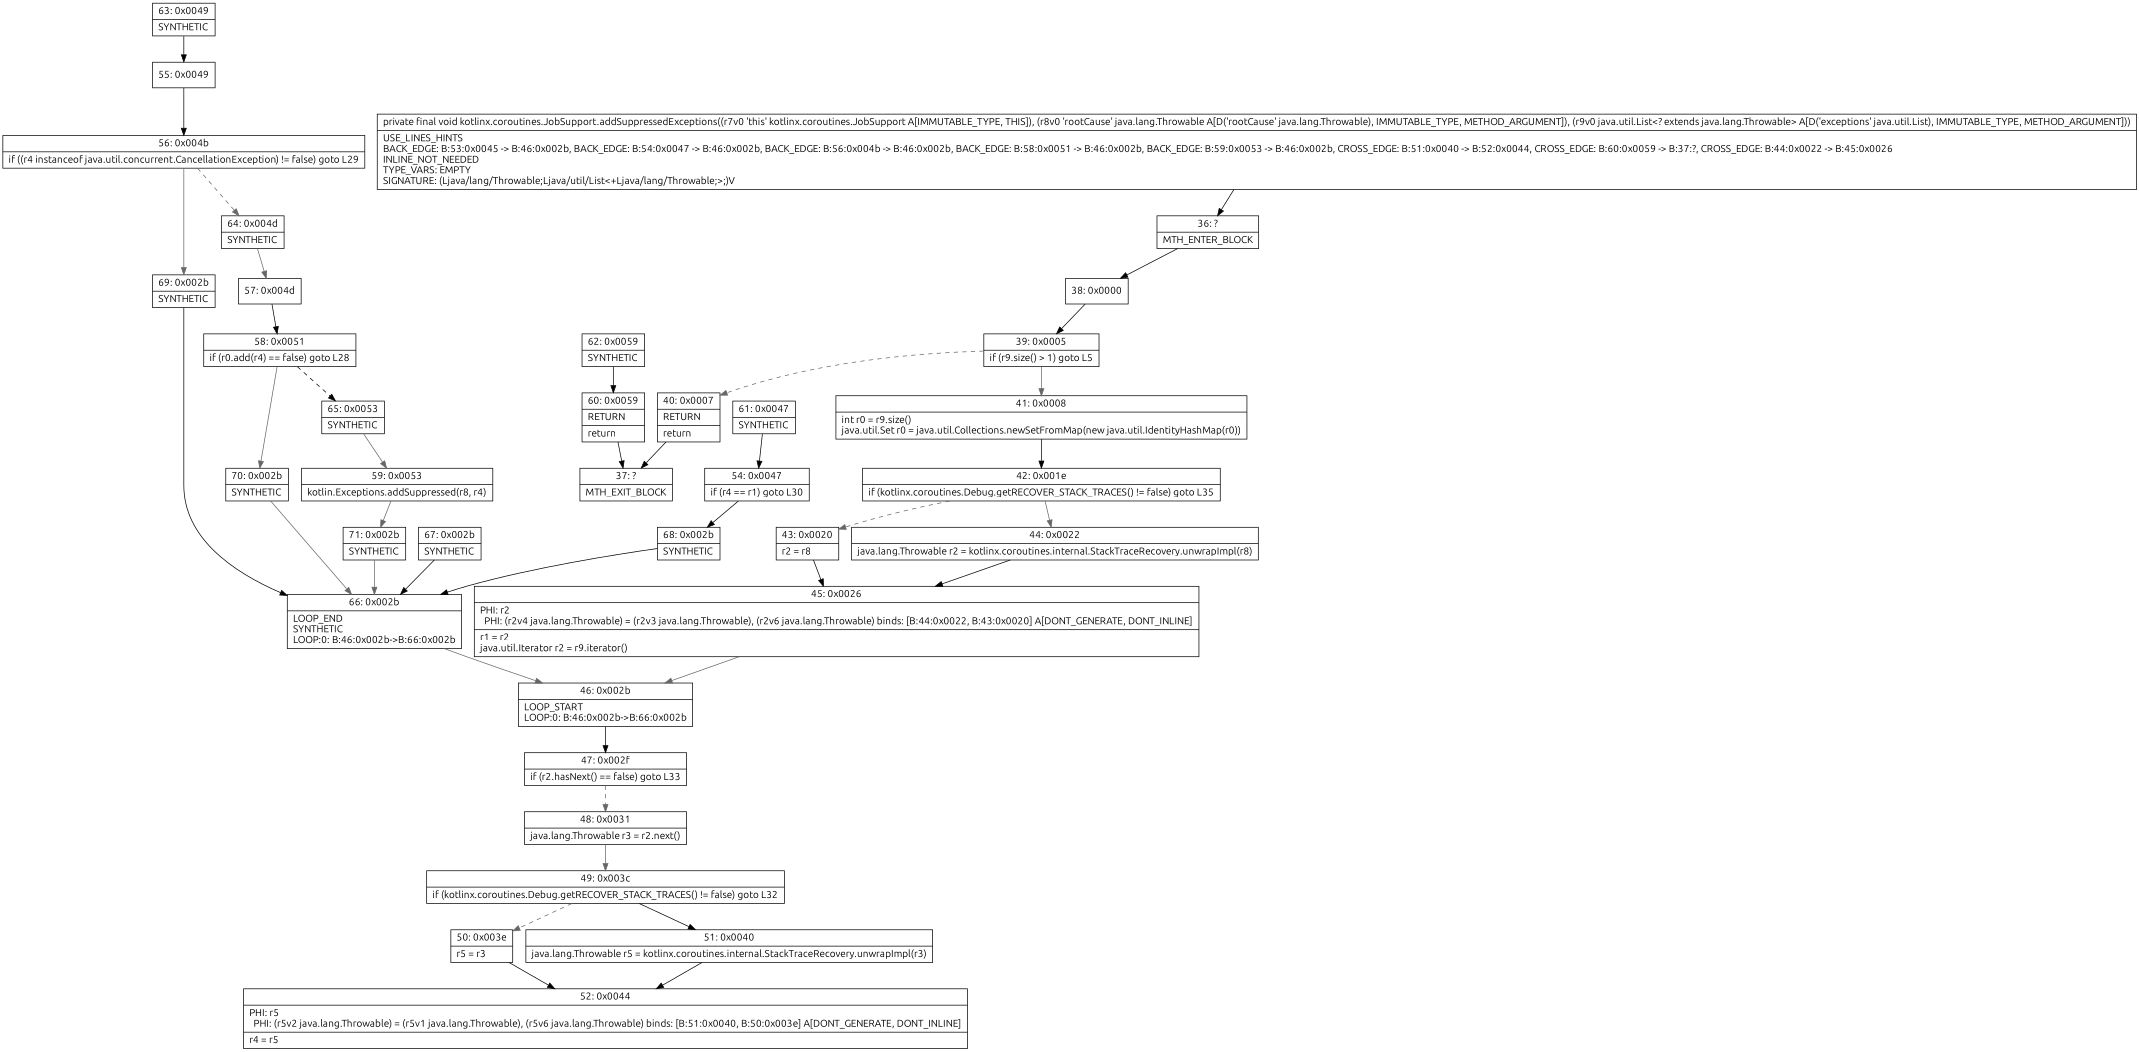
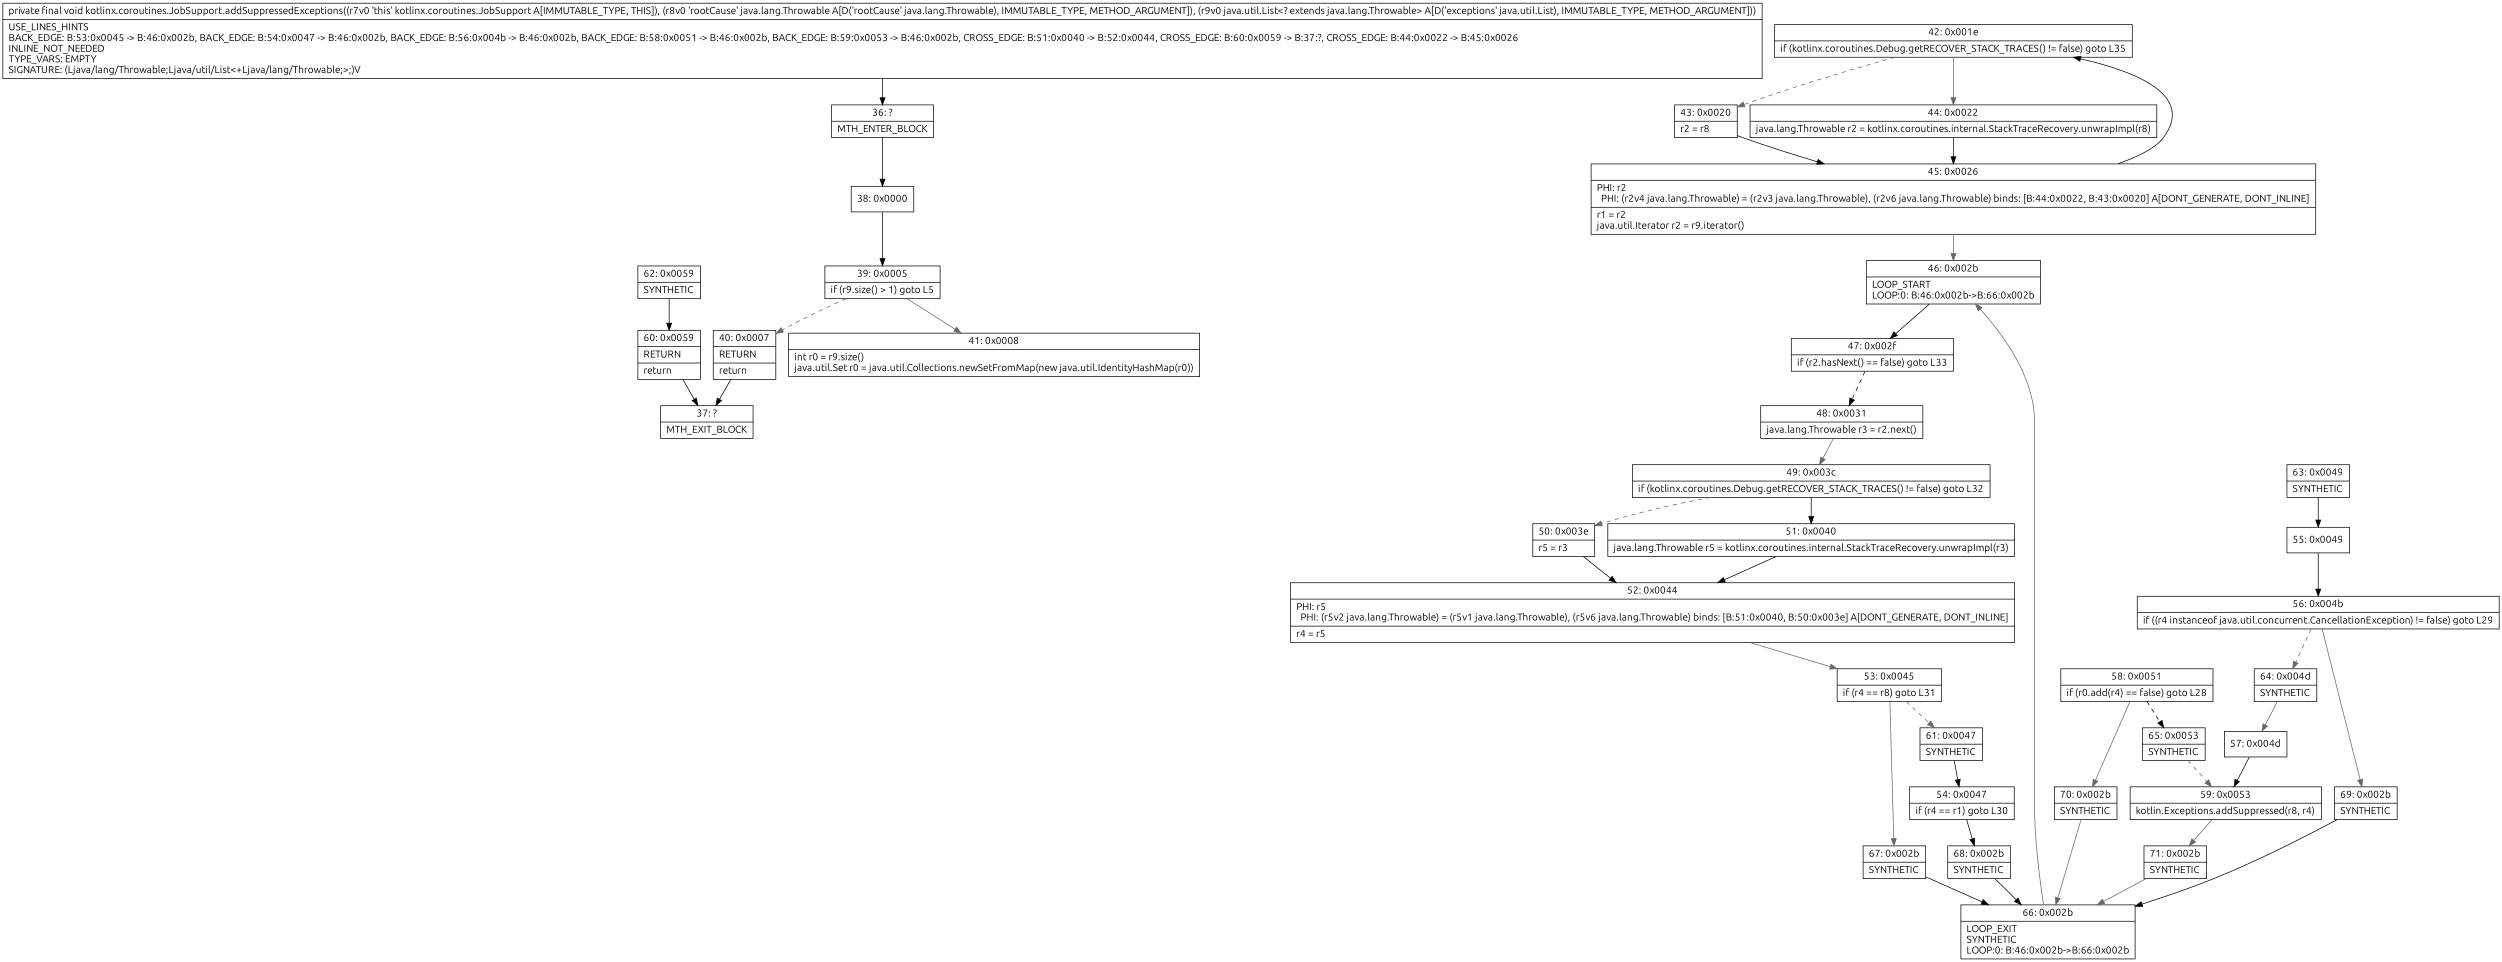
(274, 315) -> (2243, 769)
(373, 448) -> (2197, 771)
(1041, 450) -> (2166, 98)
(318, 619) -> (1992, 929)
none -> (1889, 685)
(606, 795) -> (1859, 385)
